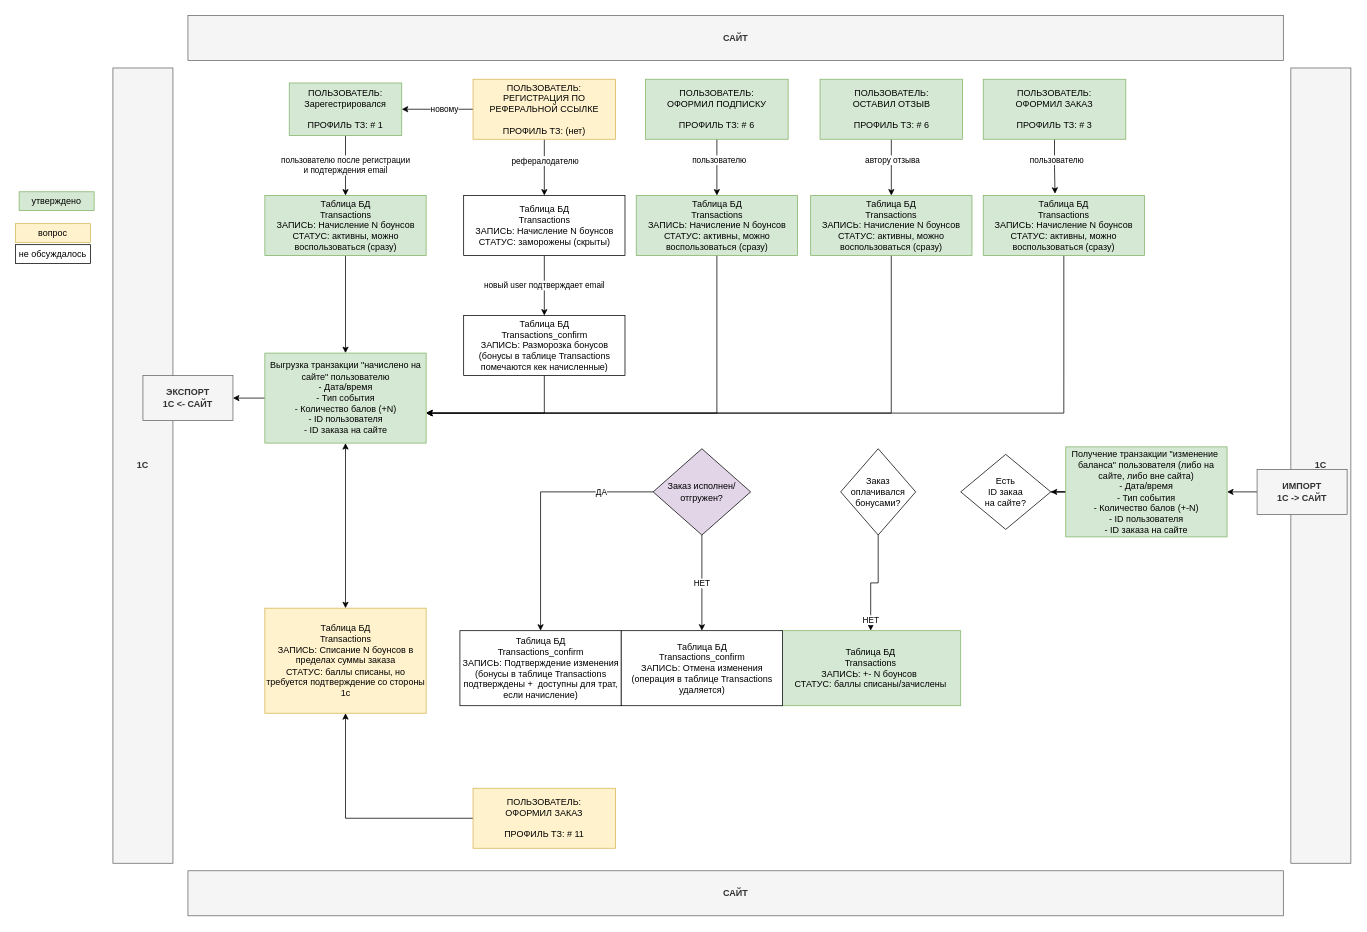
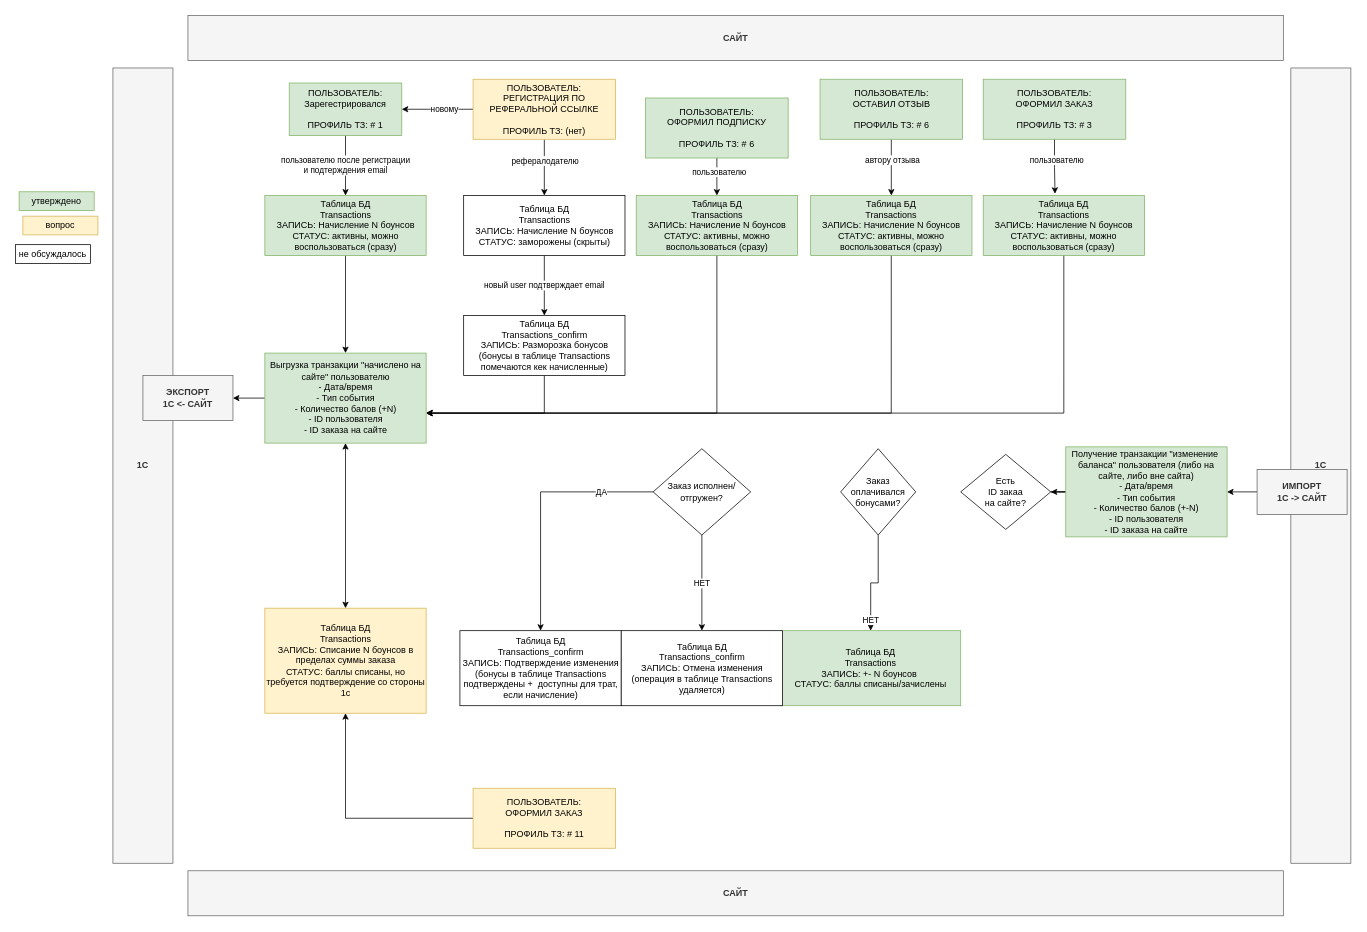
(717, 109) -> (717, 128)
(53, 233) -> (60, 225)
(702, 492) -> (702, 492)
